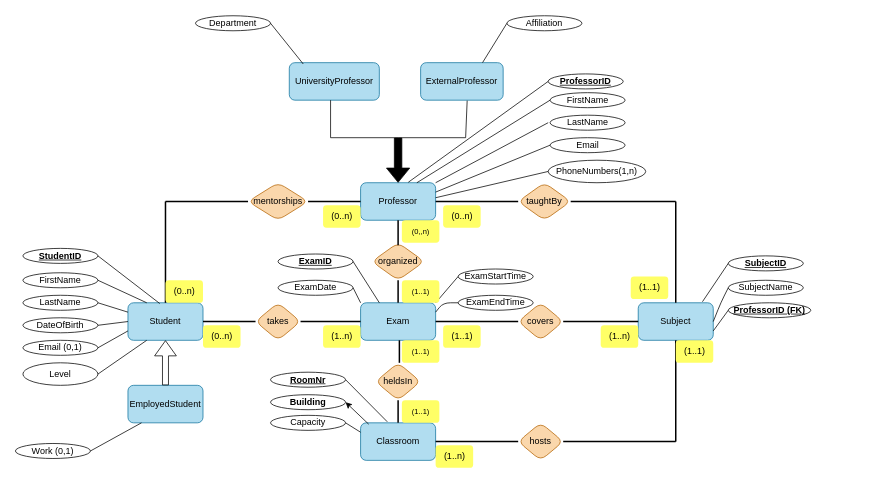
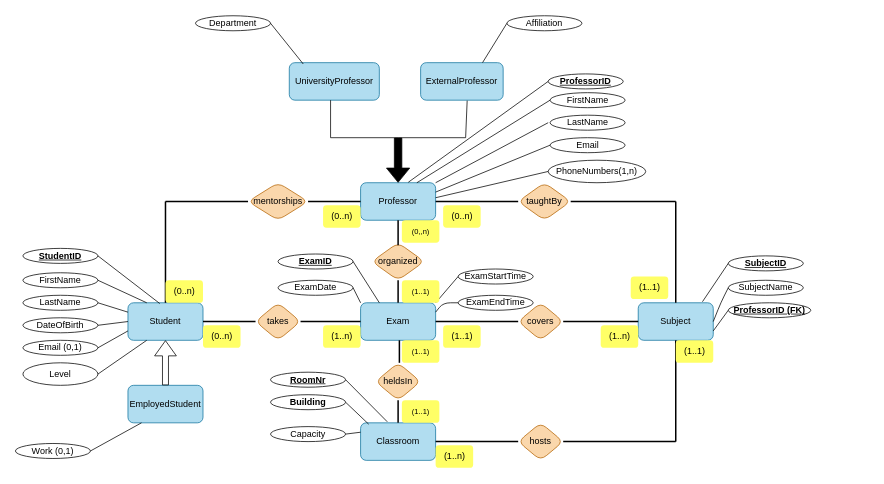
(350, 406) -> (348, 404)
(308, 423) -> (308, 434)
